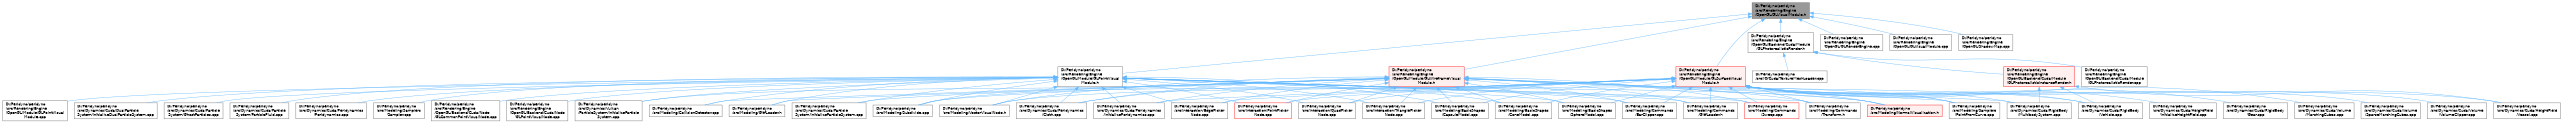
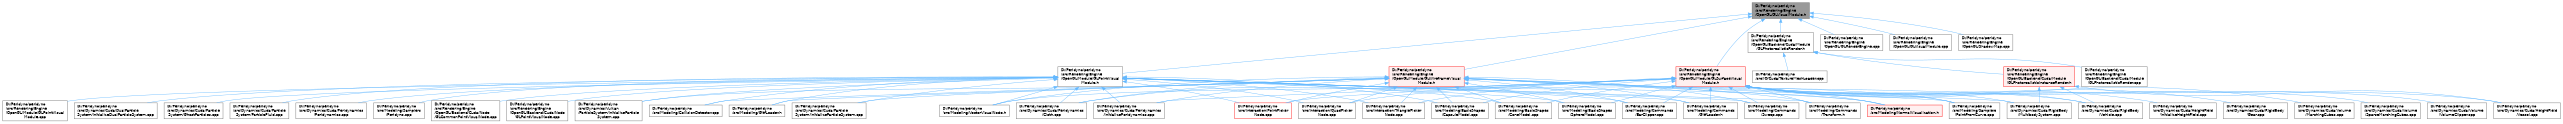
(399, 111) -> (399, 111)
(903, 111) -> none
(1200, 111) -> none
(1772, 111) -> (1772, 111)
